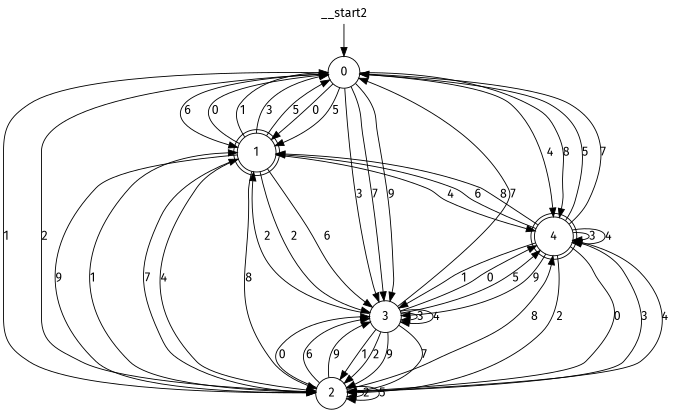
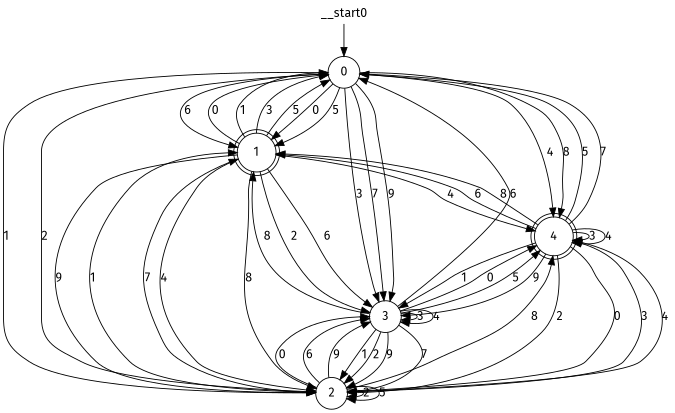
(344, 14) -> (344, 14)
(513, 194) -> (513, 194)
(267, 236) -> (267, 236)
